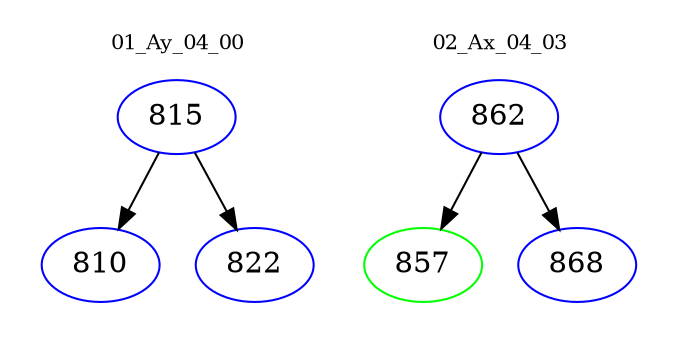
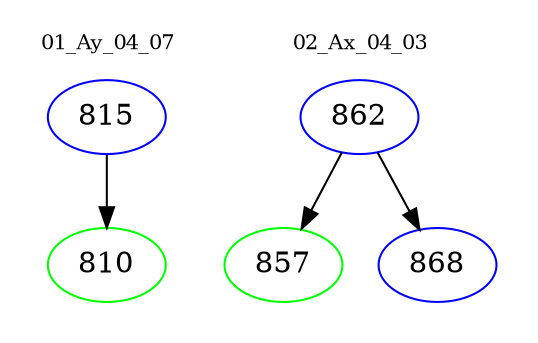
(178, 44) -> (108, 44)
(101, 265) -> (107, 265)
(255, 265) -> none
